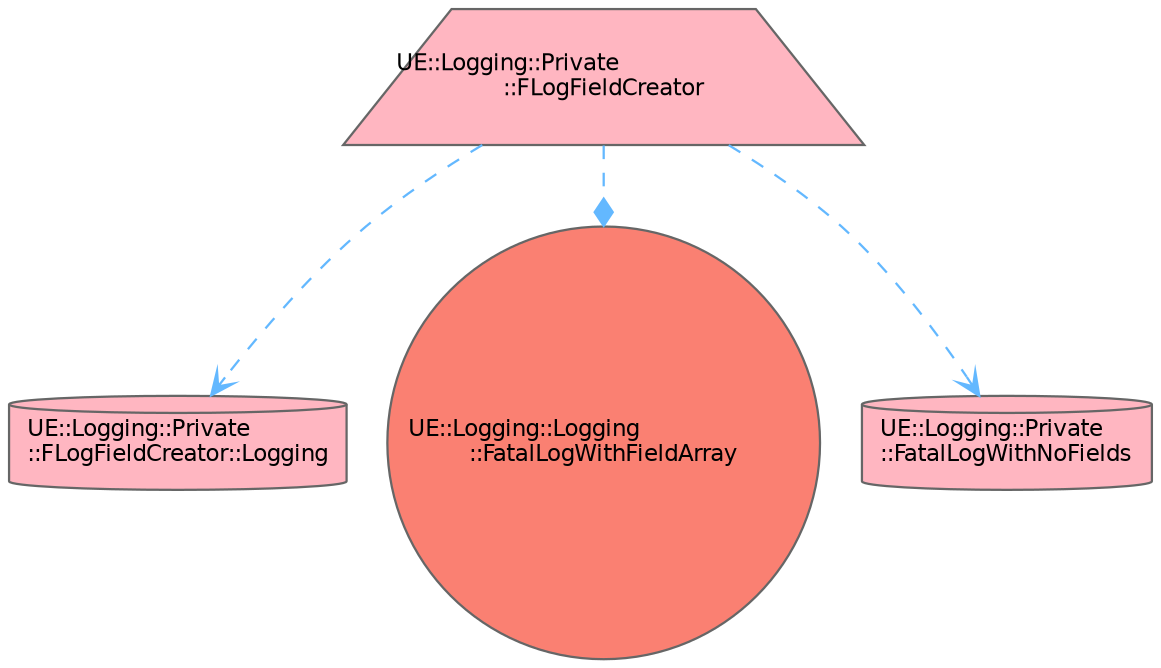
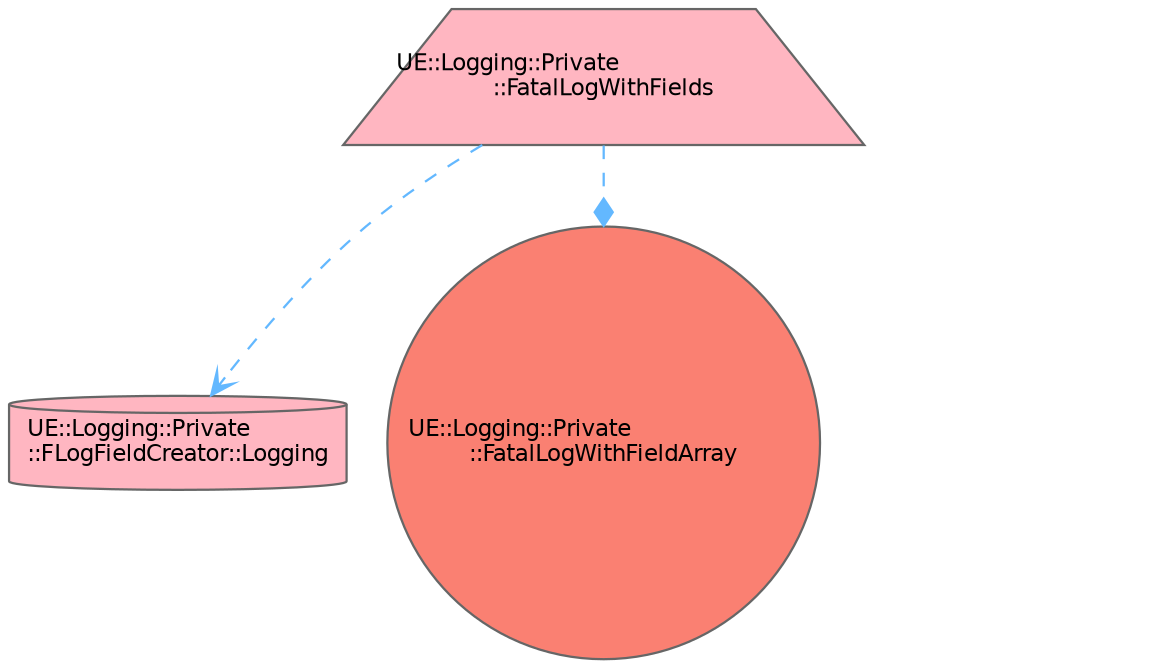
(604, 77) -> (604, 77)
(604, 443) -> (604, 443)
(1007, 443) -> none
